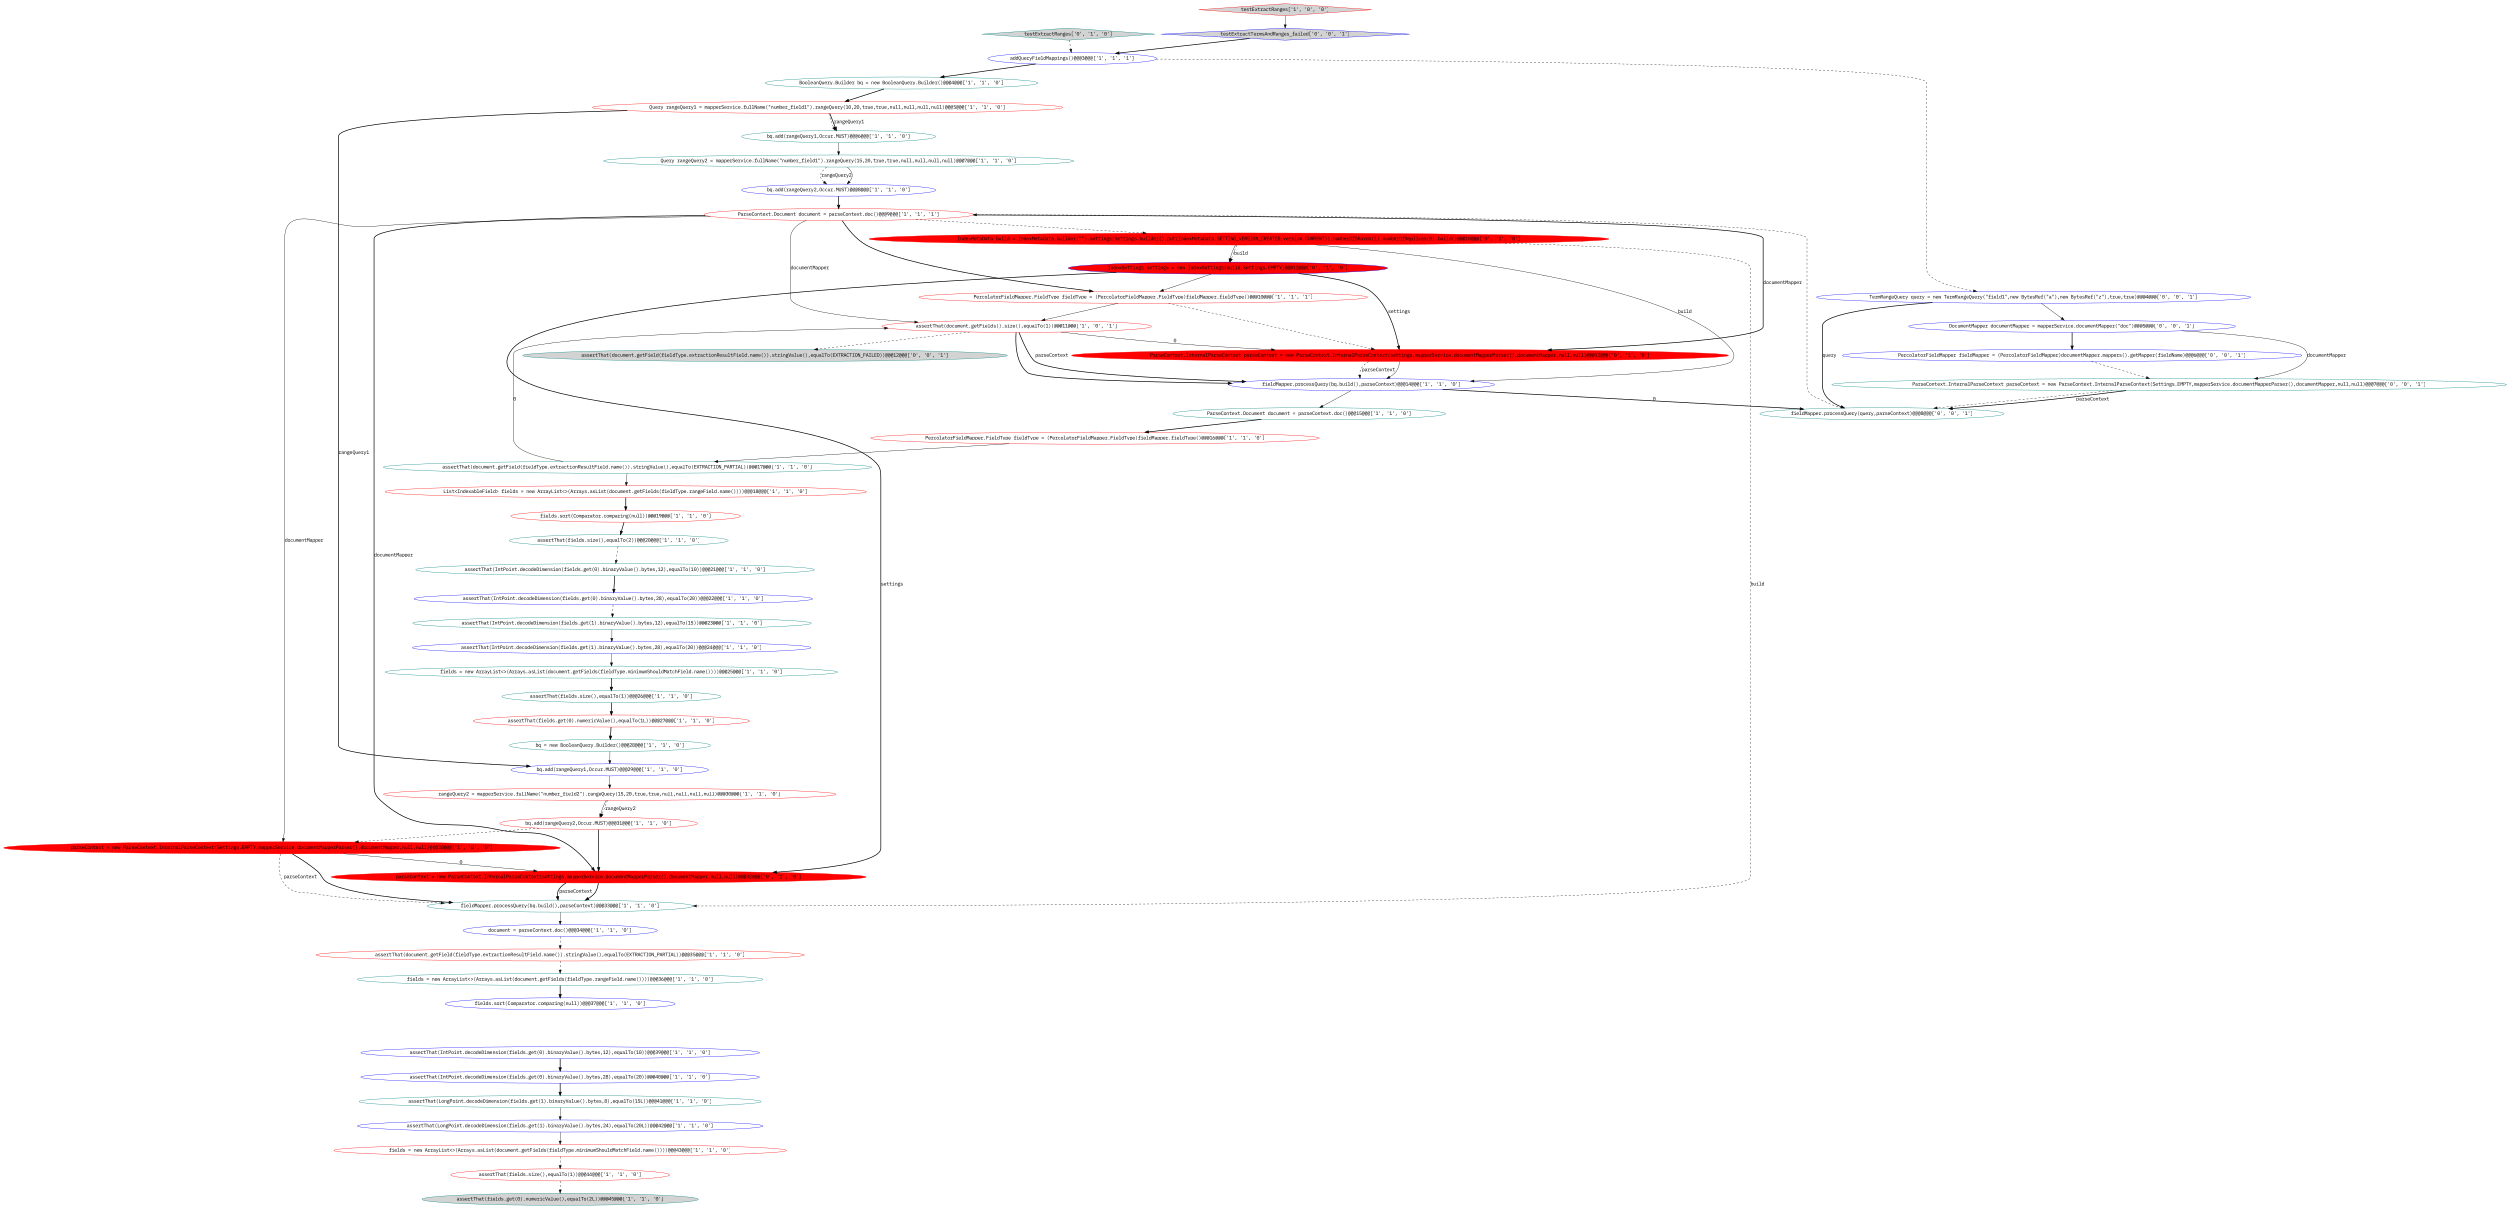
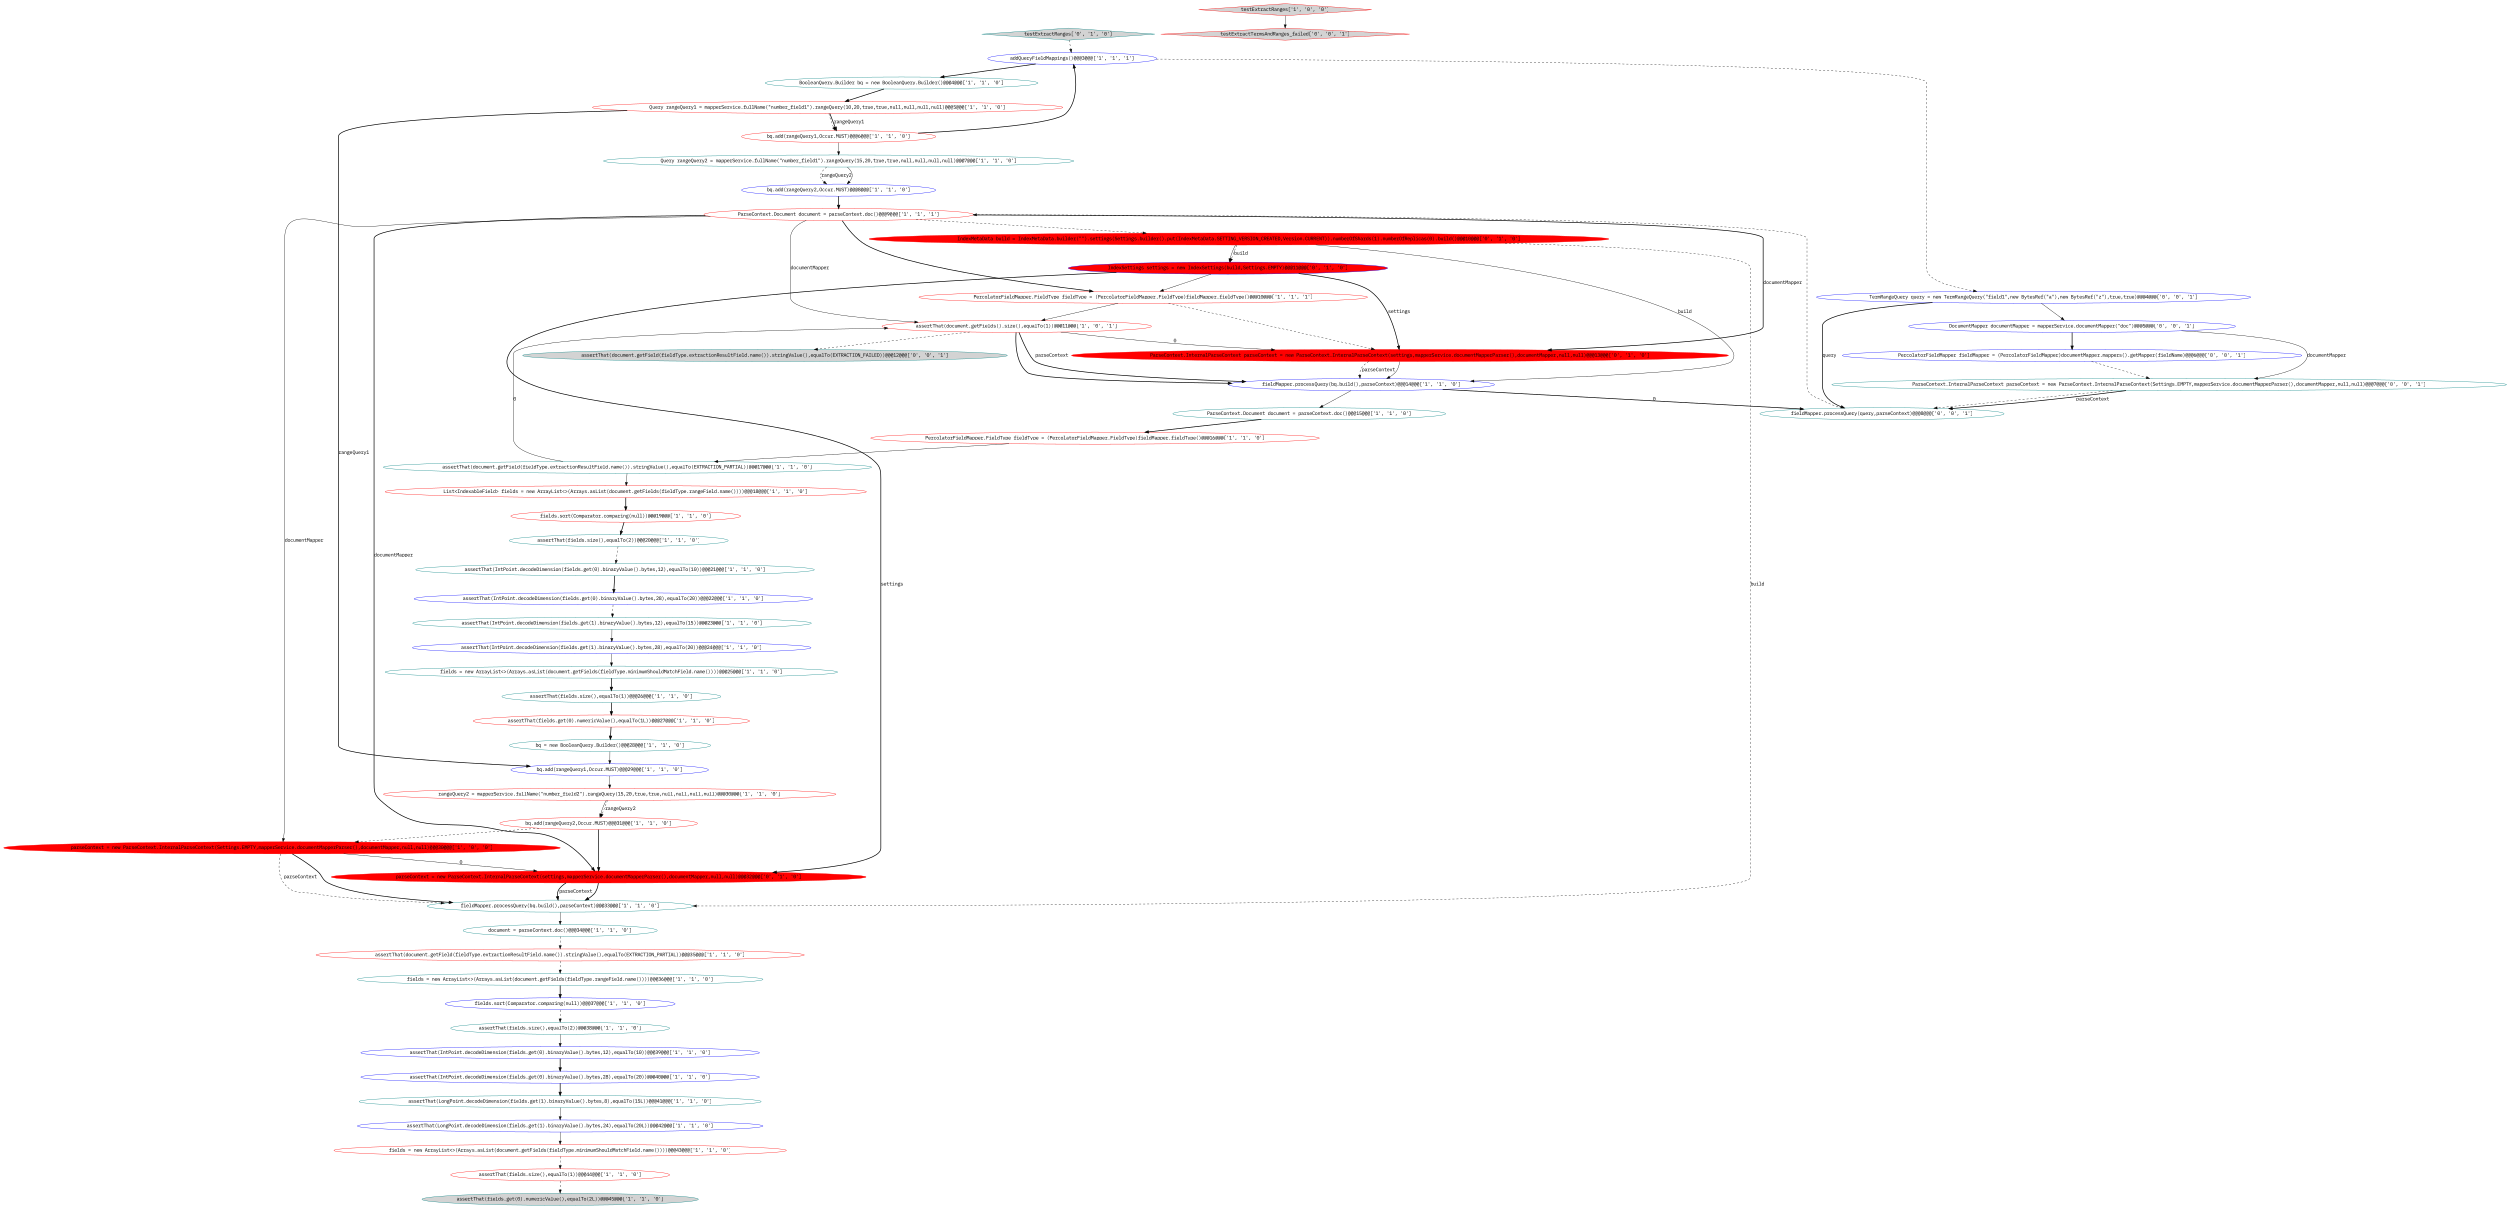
(1285, 34) -> (1285, 34)
(1184, 46) -> (1017, 125)
(839, 137) -> (839, 137)
(560, 931) -> (560, 931)
none -> (560, 1028)
